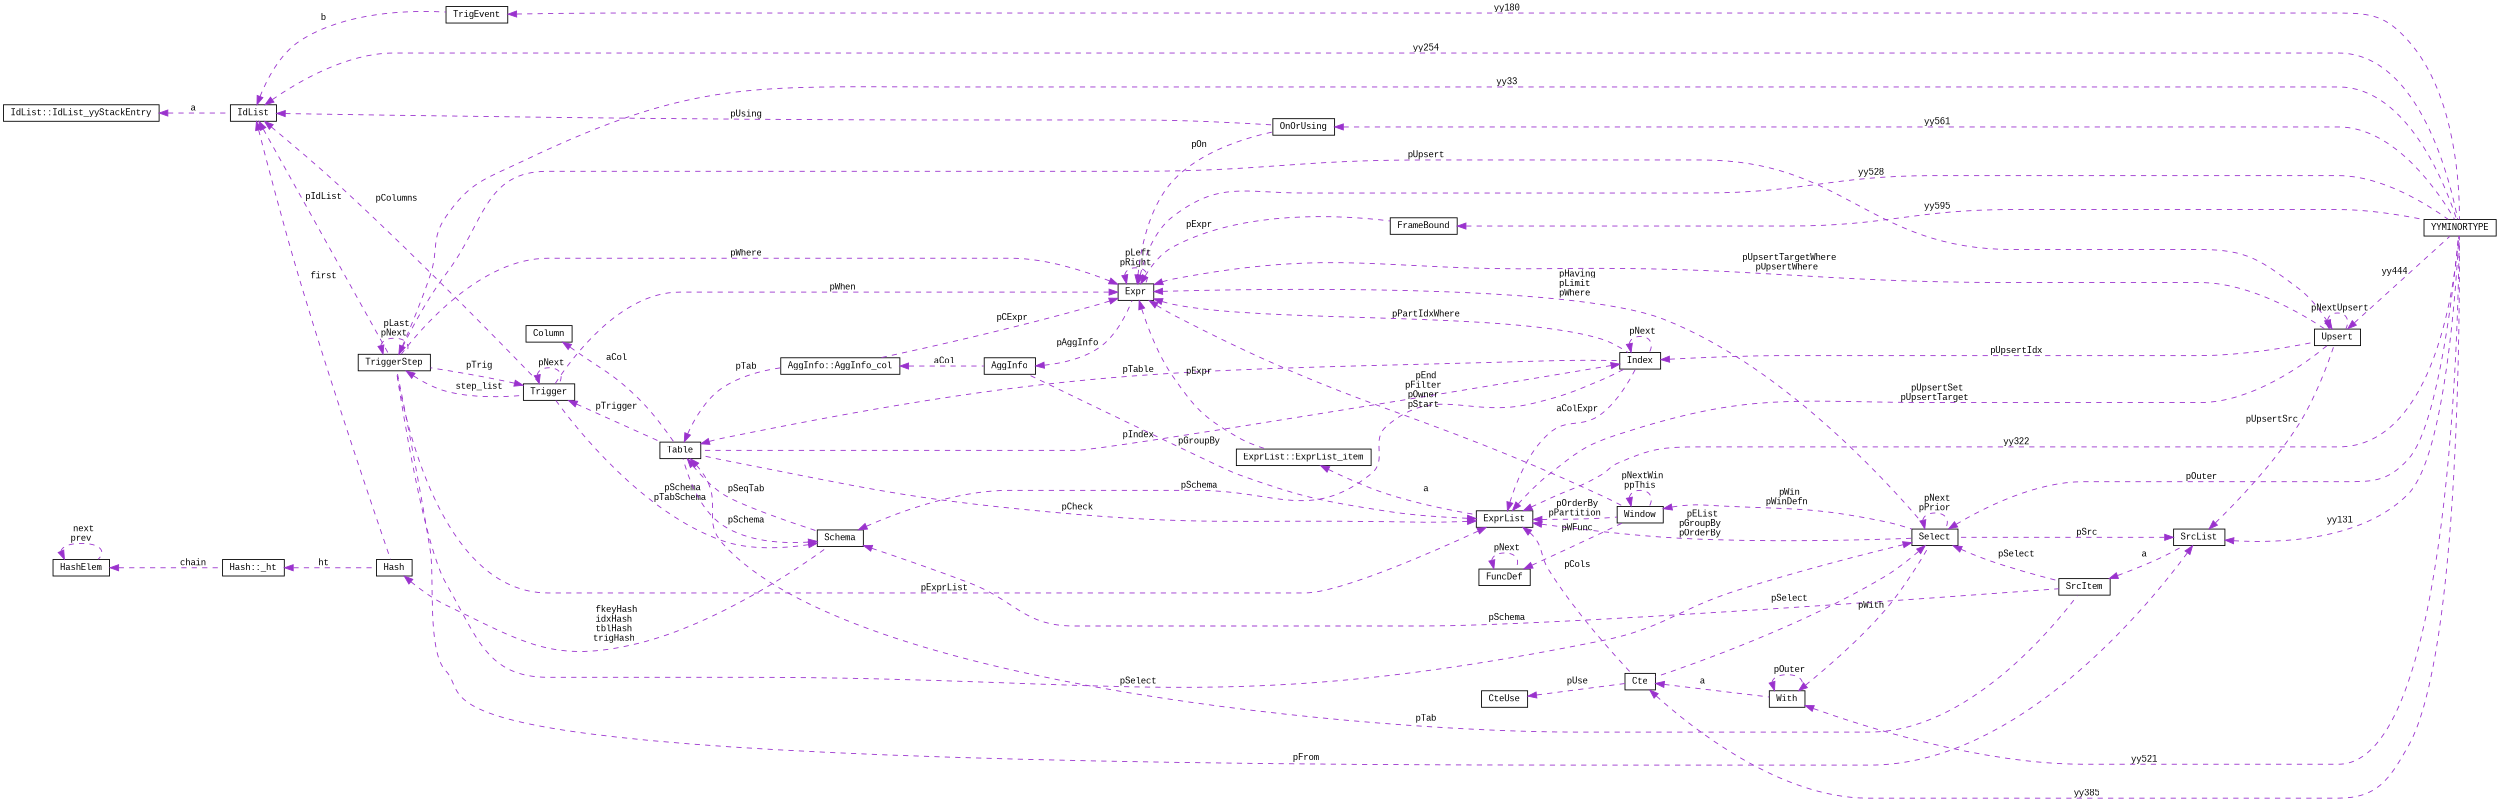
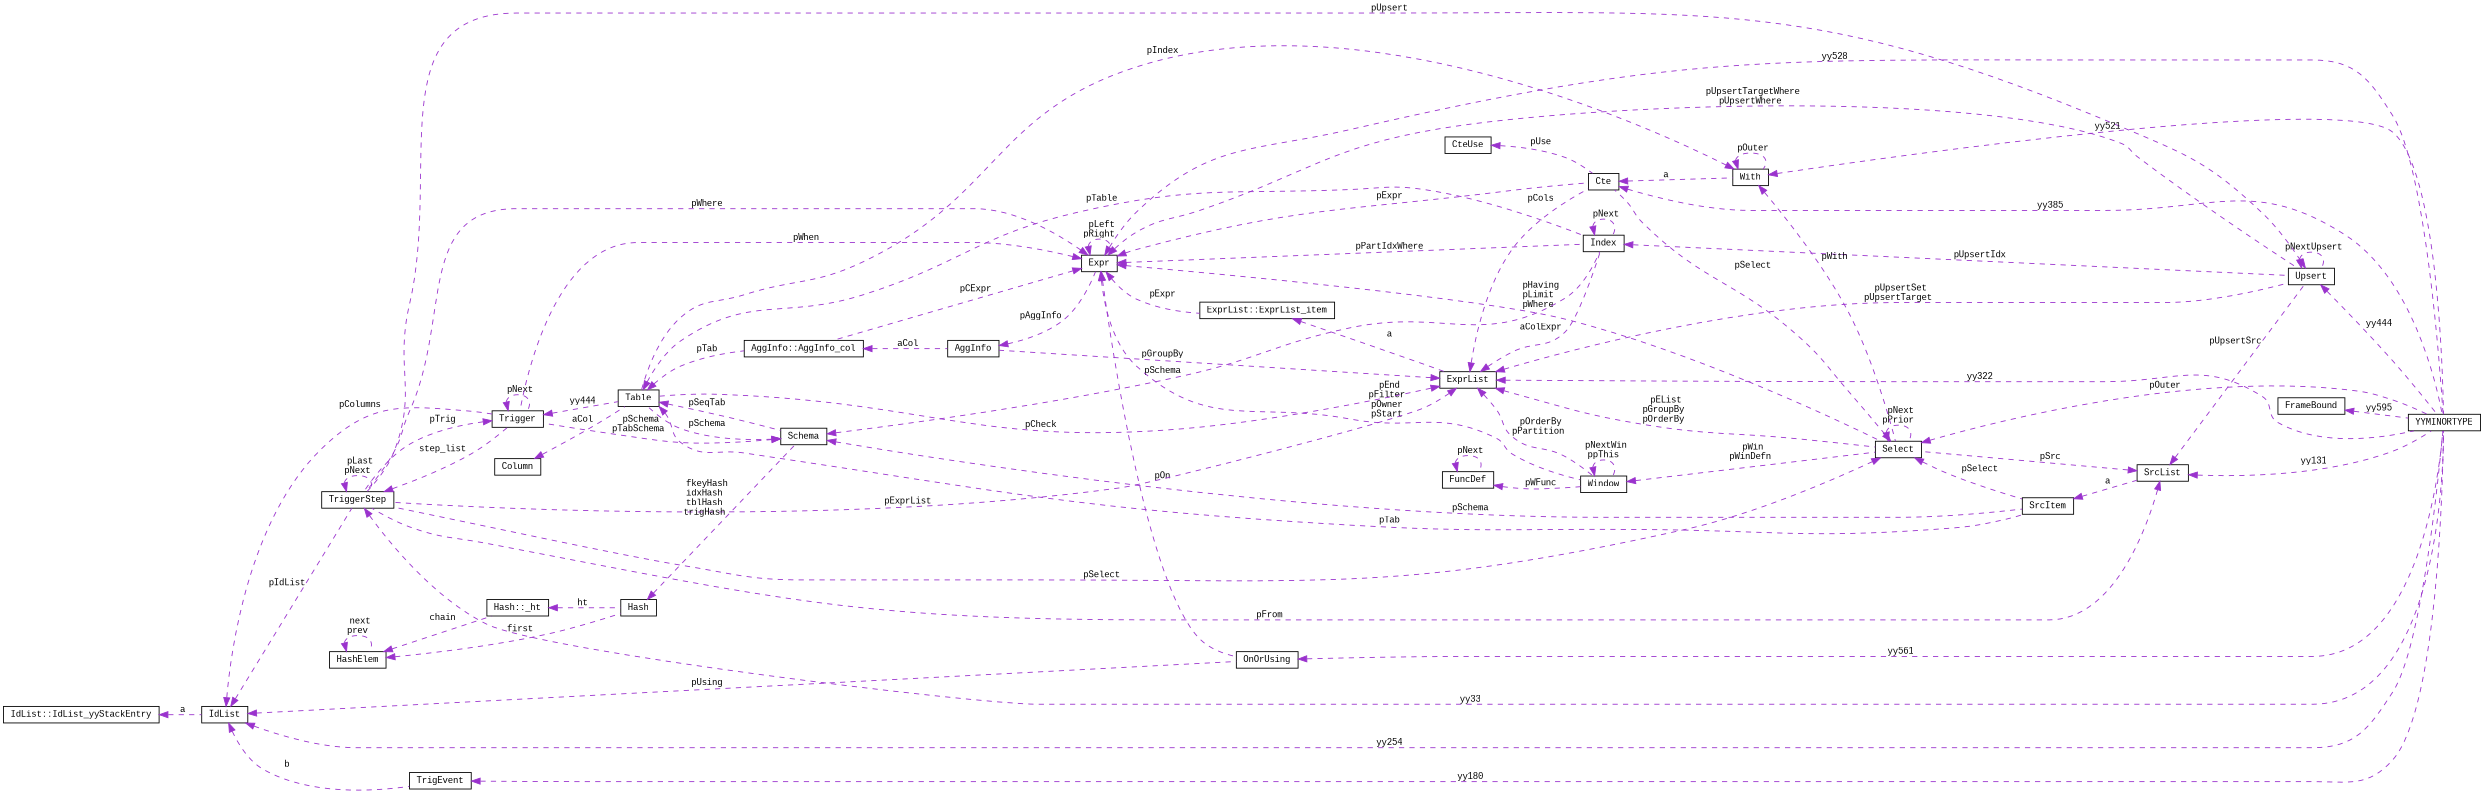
(1259, 221) -> (1355, 208)
(320, 346) -> (509, 642)
(614, 406) -> (580, 401)
(1181, 436) -> (1135, 68)
